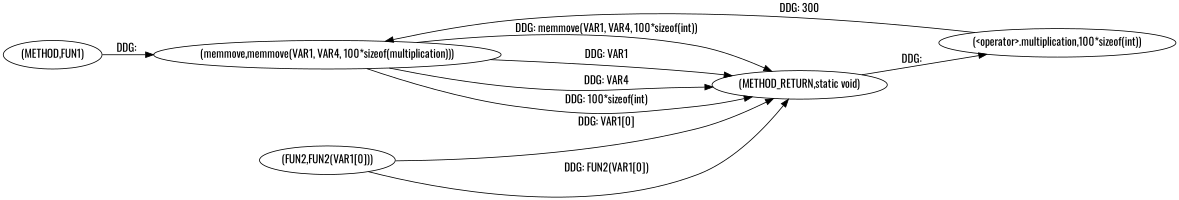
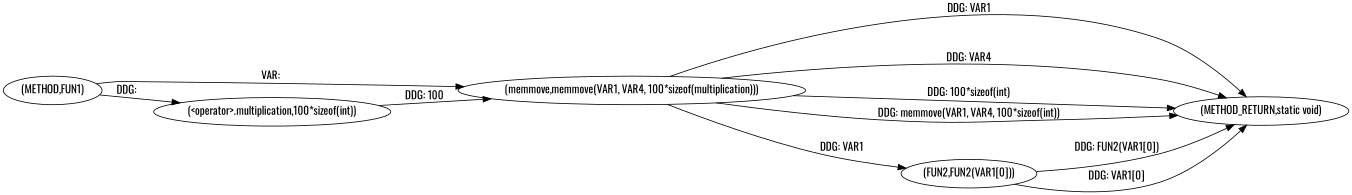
(800, 9) -> (424, 96)
(128, 49) -> (272, 77)
(920, 65) -> (136, 98)
none -> (781, 143)
